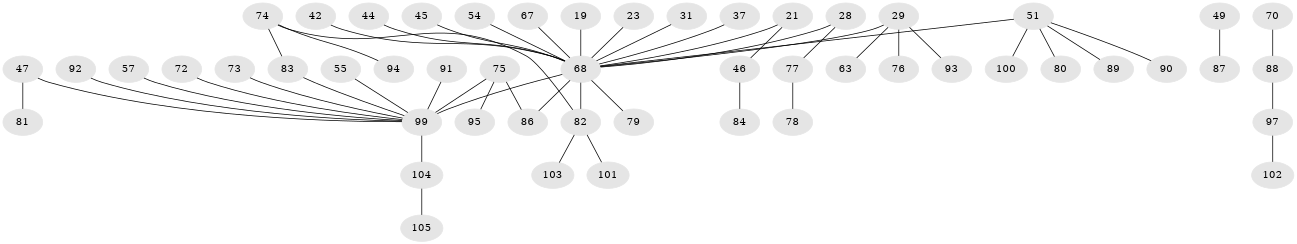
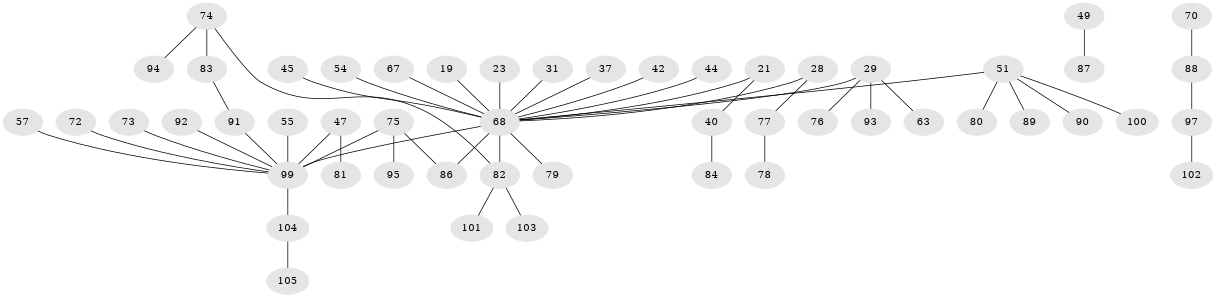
(740, 69) -> (712, 122)
(353, 98) -> (221, 96)
